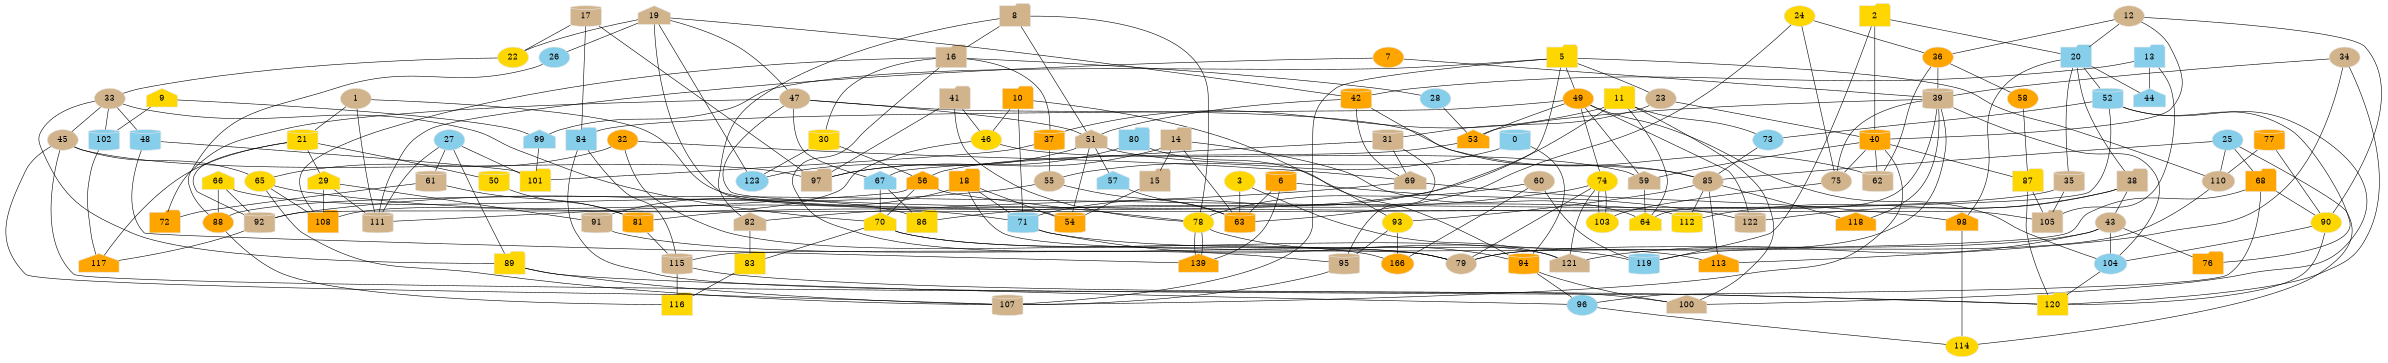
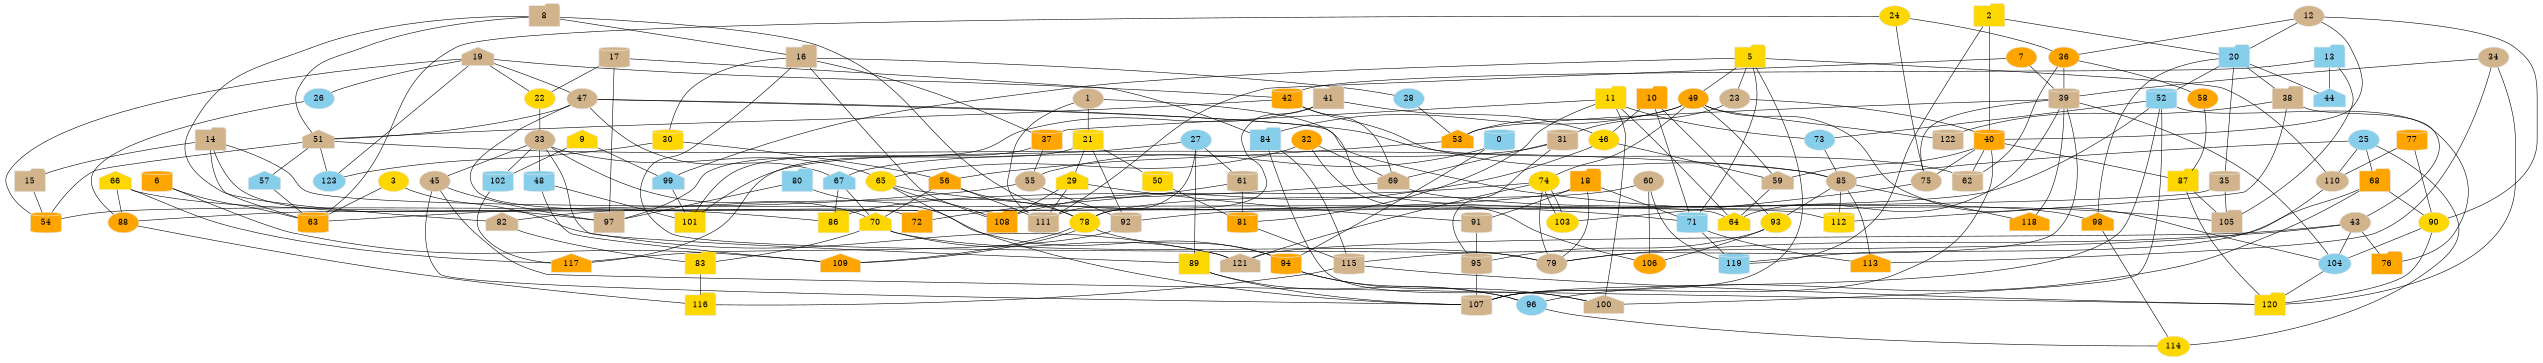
(161, 161) -> (735, 159)
(1483, 197) -> none
(238, 201) -> (337, 247)
(1199, 264) -> (840, 264)
(1398, 264) -> (1650, 264)
none -> (1893, 279)
